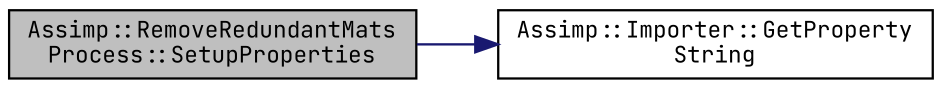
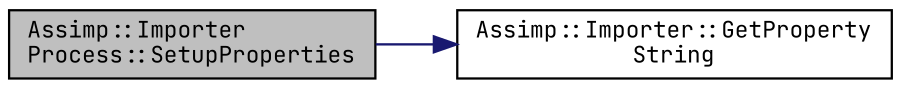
(213, 44) -> (192, 44)
